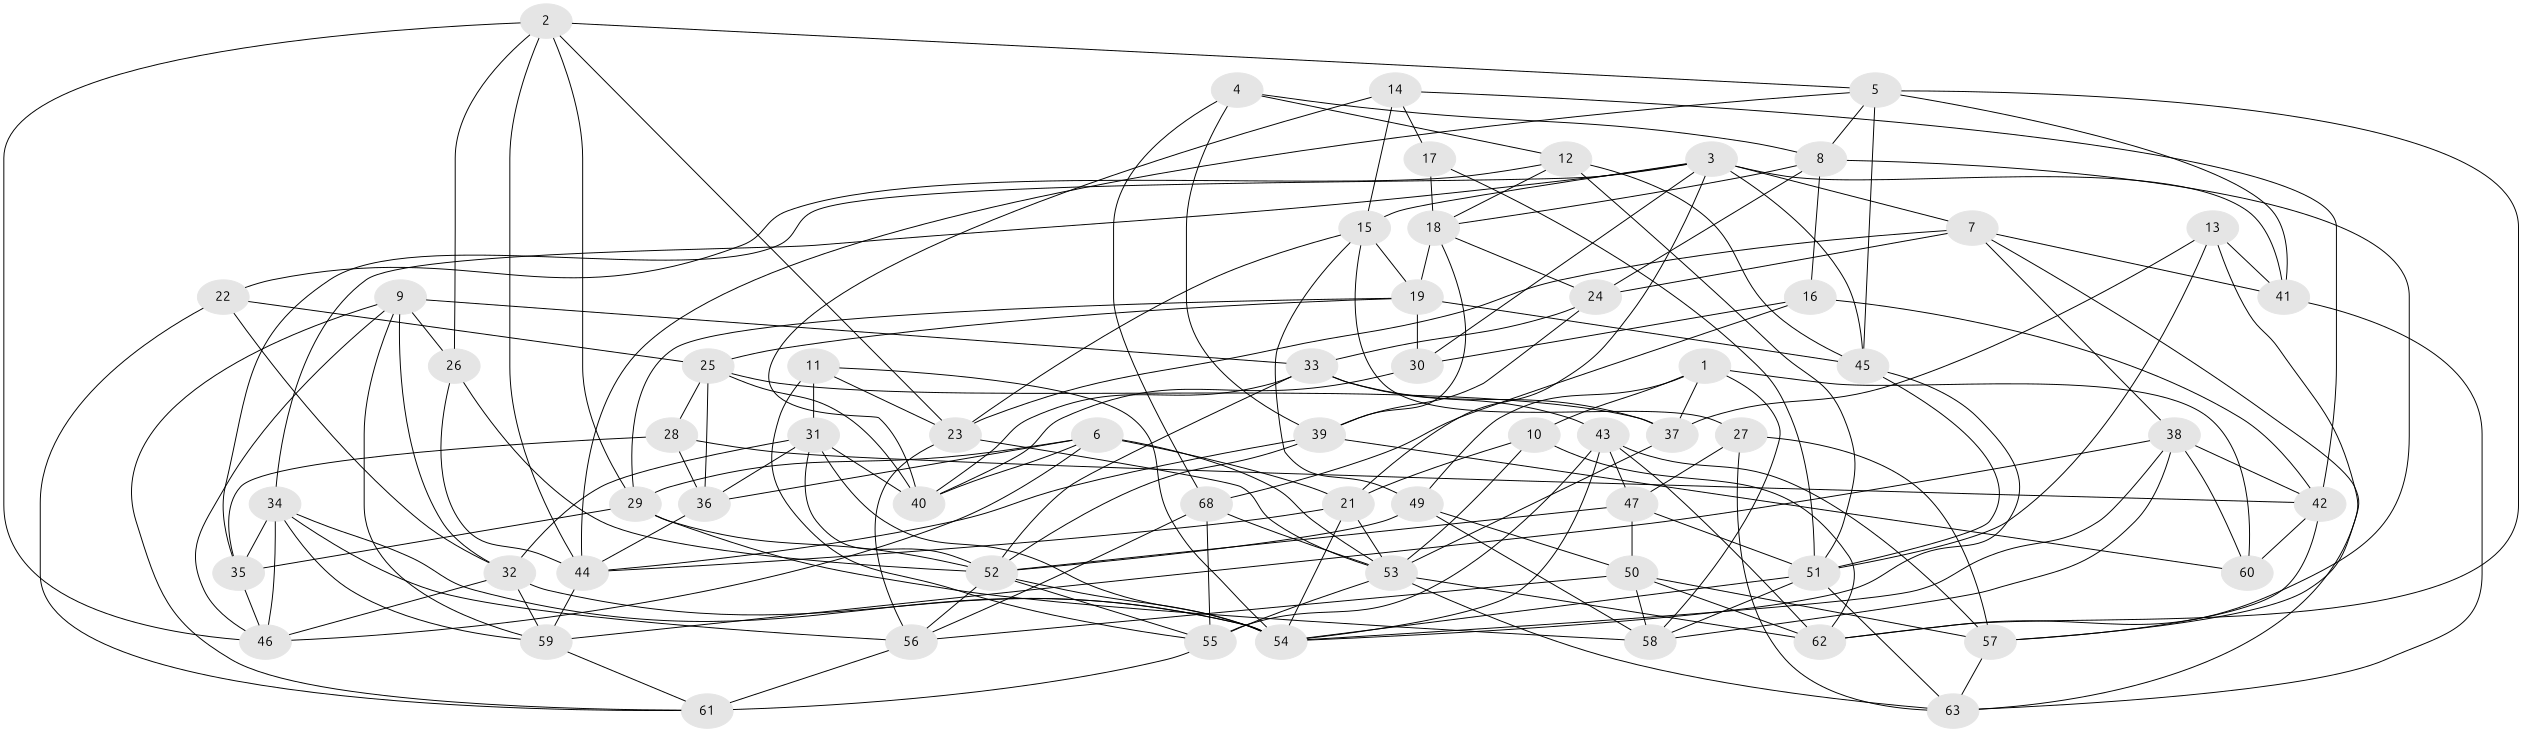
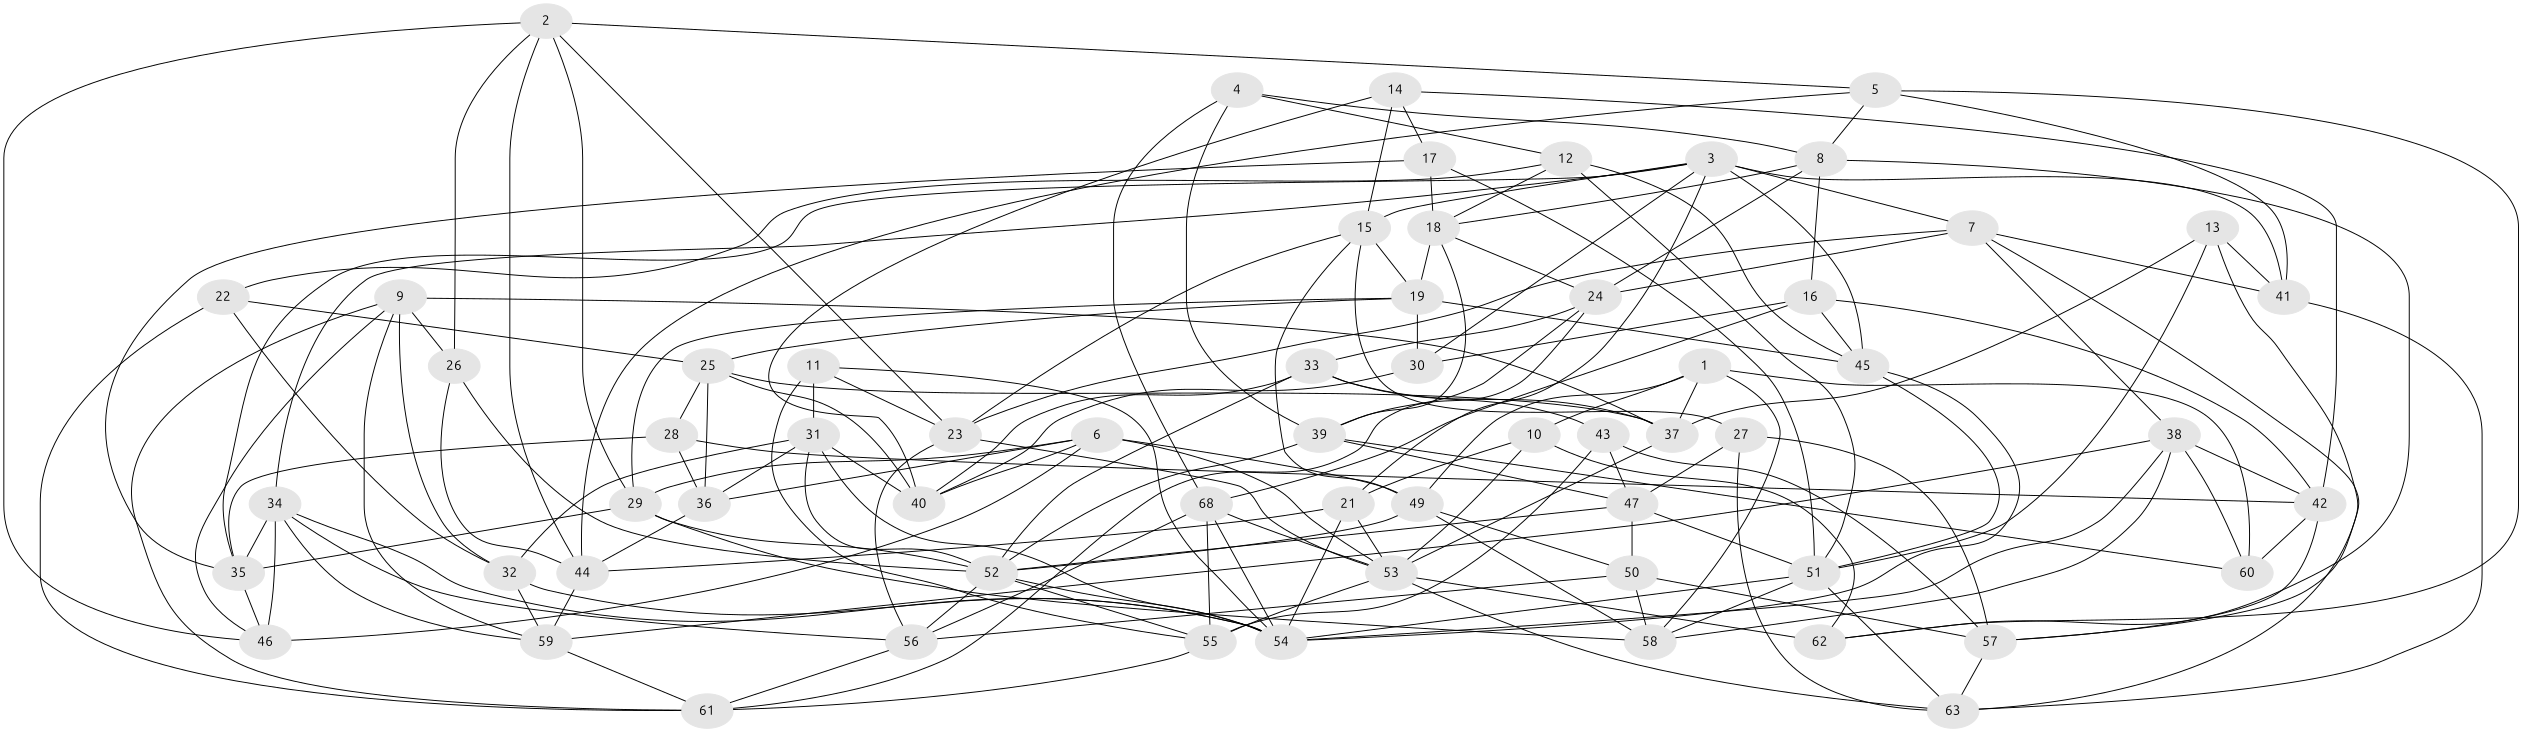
none -> (609, 204)
(1869, 228) -> (1837, 332)
(835, 330) -> (1171, 320)
(1226, 463) -> (1268, 463)
none -> (1179, 484)
(989, 512) -> (1476, 470)
(1707, 525) -> none
(1494, 603) -> (1245, 576)
(398, 605) -> none
(1719, 605) -> none
